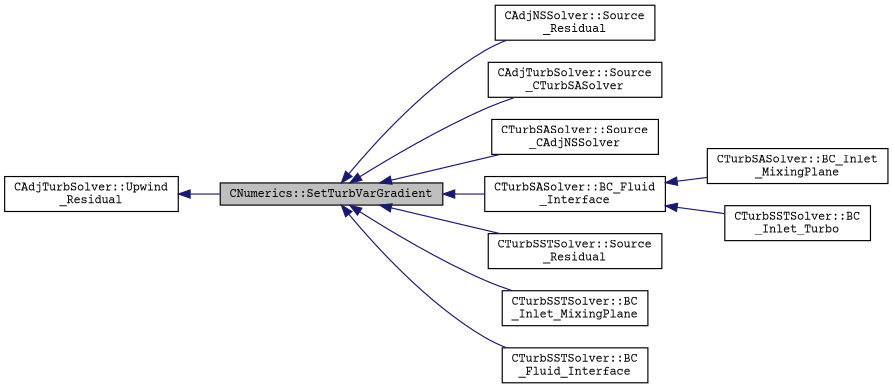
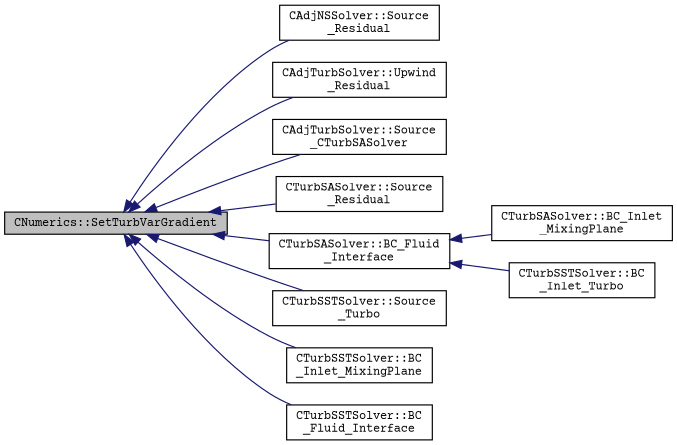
(575, 137) -> (359, 194)
(205, 194) -> (211, 144)
(575, 251) -> (359, 308)
